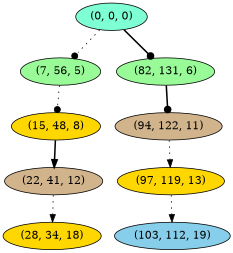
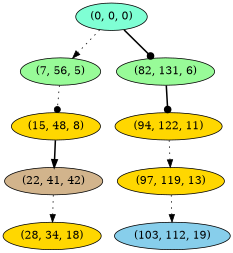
(89, 41) -> (89, 41)
(169, 126) -> (169, 126)
(54, 181) -> (54, 181)
